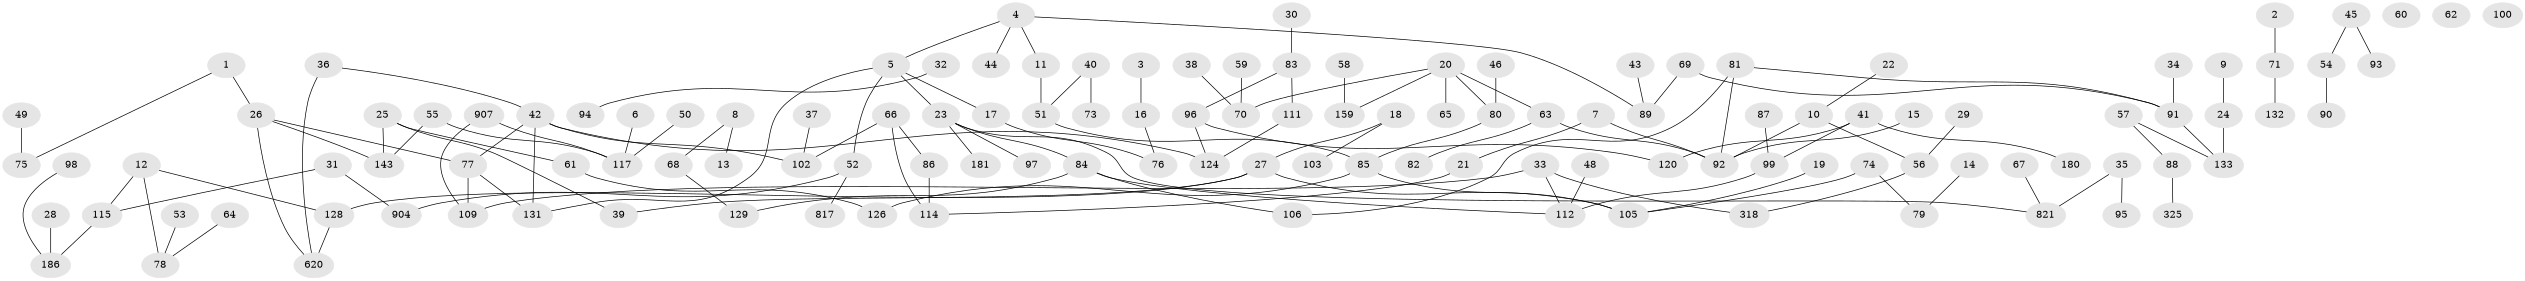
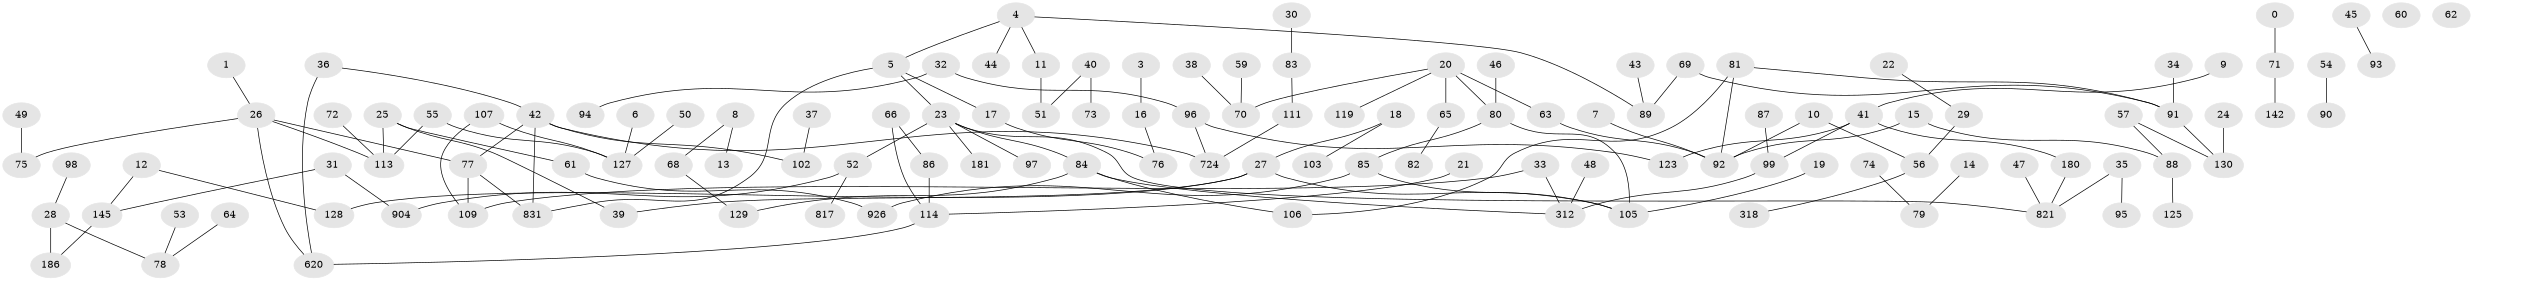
(2275, 15) -> (2275, 15)
(2503, 15) -> none
(2339, 40) -> none
(1344, 65) -> none
(1247, 88) -> (1055, 90)
(1851, 90) -> (1920, 86)
(2224, 90) -> (2119, 91)
(862, 113) -> (889, 144)
(124, 115) -> (136, 134)
none -> (333, 115)
(484, 115) -> (484, 115)
(1344, 115) -> (1344, 115)
(2275, 115) -> (2275, 115)
(848, 139) -> none
(1480, 140) -> (1433, 135)
none -> (2043, 140)
(1195, 141) -> none
(1530, 141) -> none
(384, 165) -> (384, 165)
(622, 165) -> (622, 165)
(1210, 165) -> (1210, 165)
(1668, 165) -> (1668, 165)
(2019, 165) -> (2019, 165)
(2224, 165) -> (2224, 165)
none -> (2058, 190)
(1624, 194) -> none
(1752, 196) -> (1579, 135)
(24, 209) -> (61, 190)
(102, 215) -> (102, 215)
(151, 215) -> (105, 241)
(533, 215) -> (533, 215)
(877, 215) -> (877, 215)
(1565, 215) -> (1565, 215)
(2173, 215) -> (2173, 215)
(324, 240) -> (625, 255)
